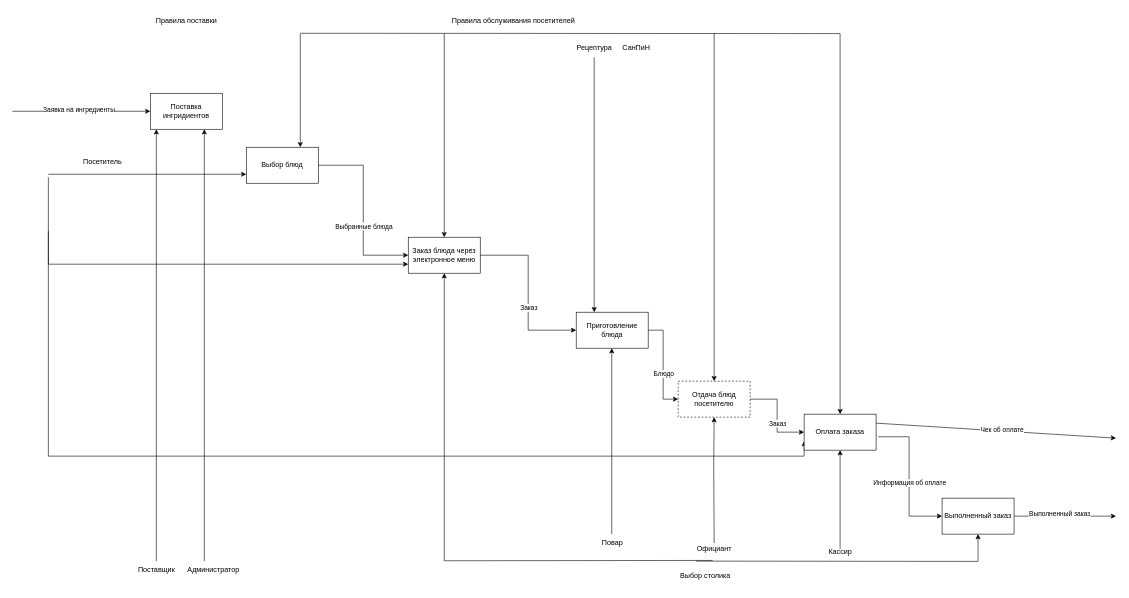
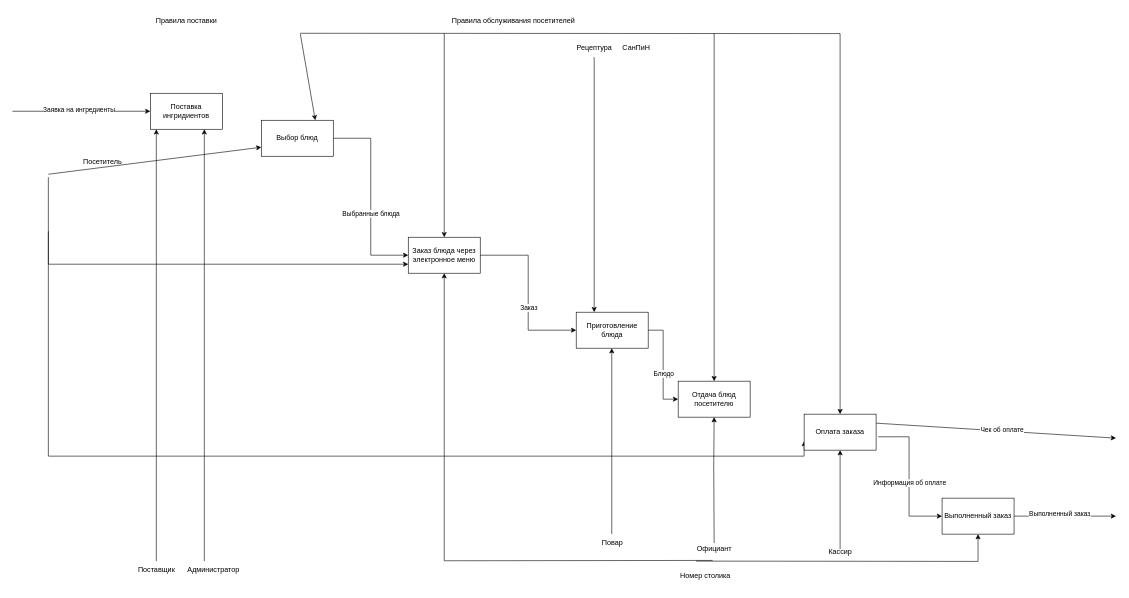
(282, 165) -> (297, 138)
(714, 399) -> (714, 399)
(777, 423) -> none
(706, 576) -> (706, 576)
